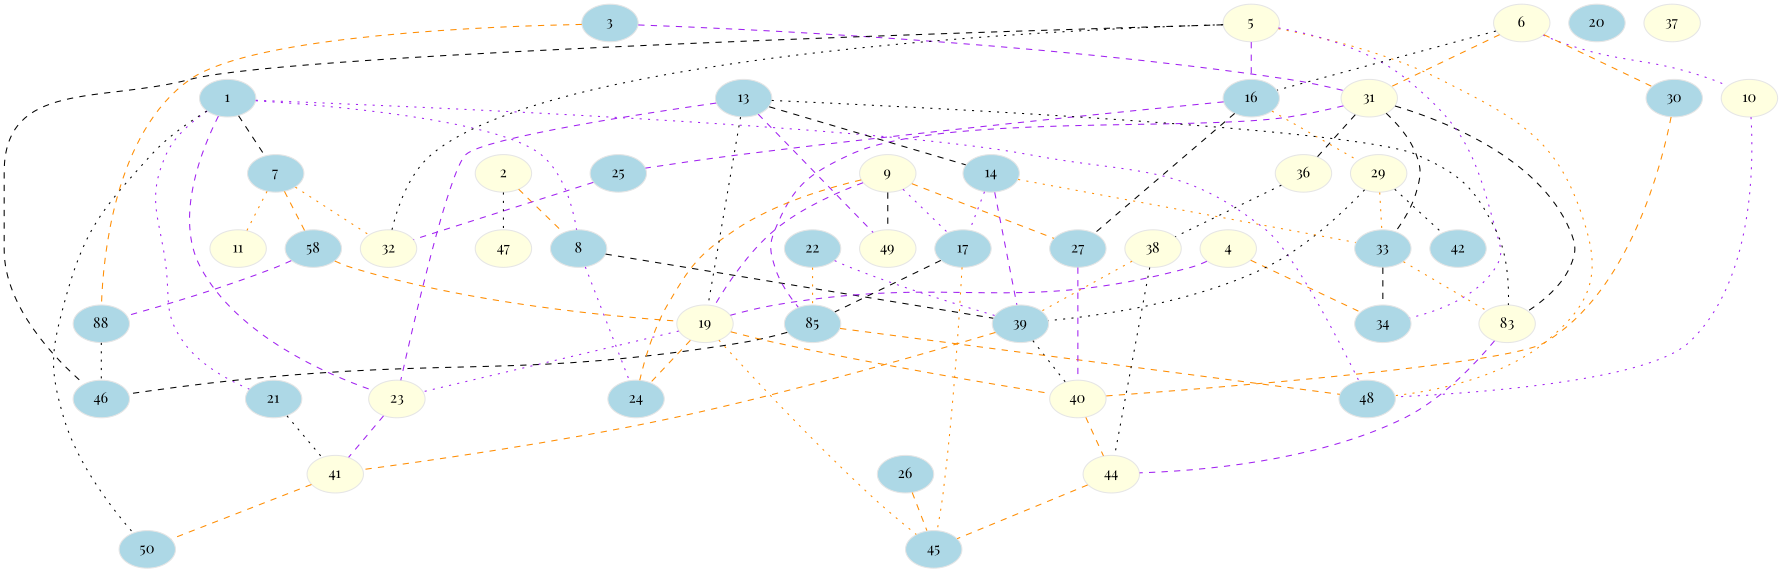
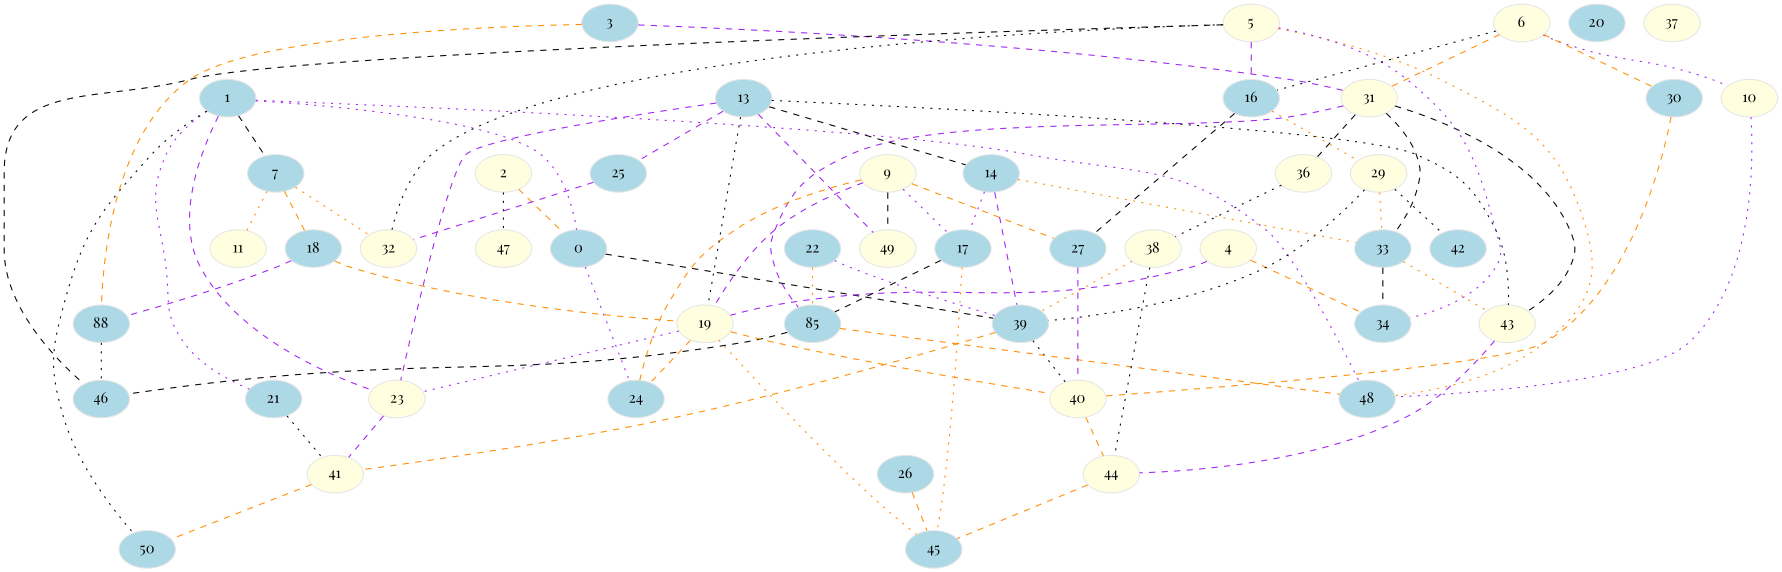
(847, 142) -> (681, 136)
(313, 249) -> (313, 249)
(579, 249) -> (579, 249)
(1507, 324) -> (1507, 324)
